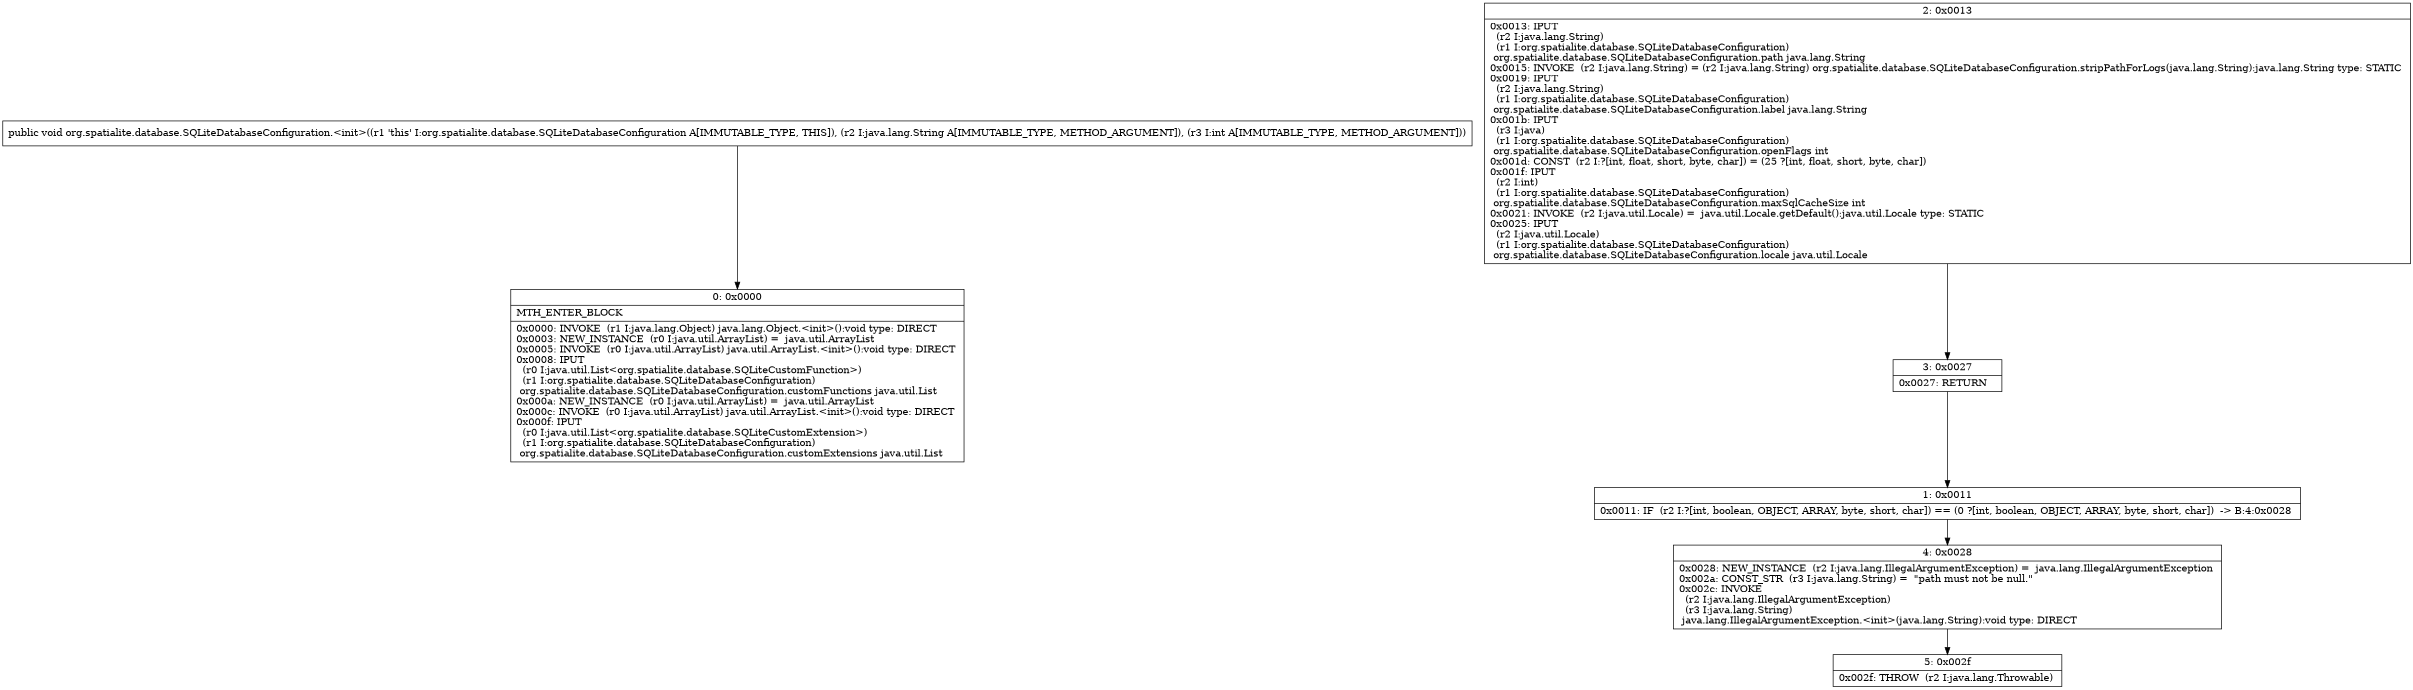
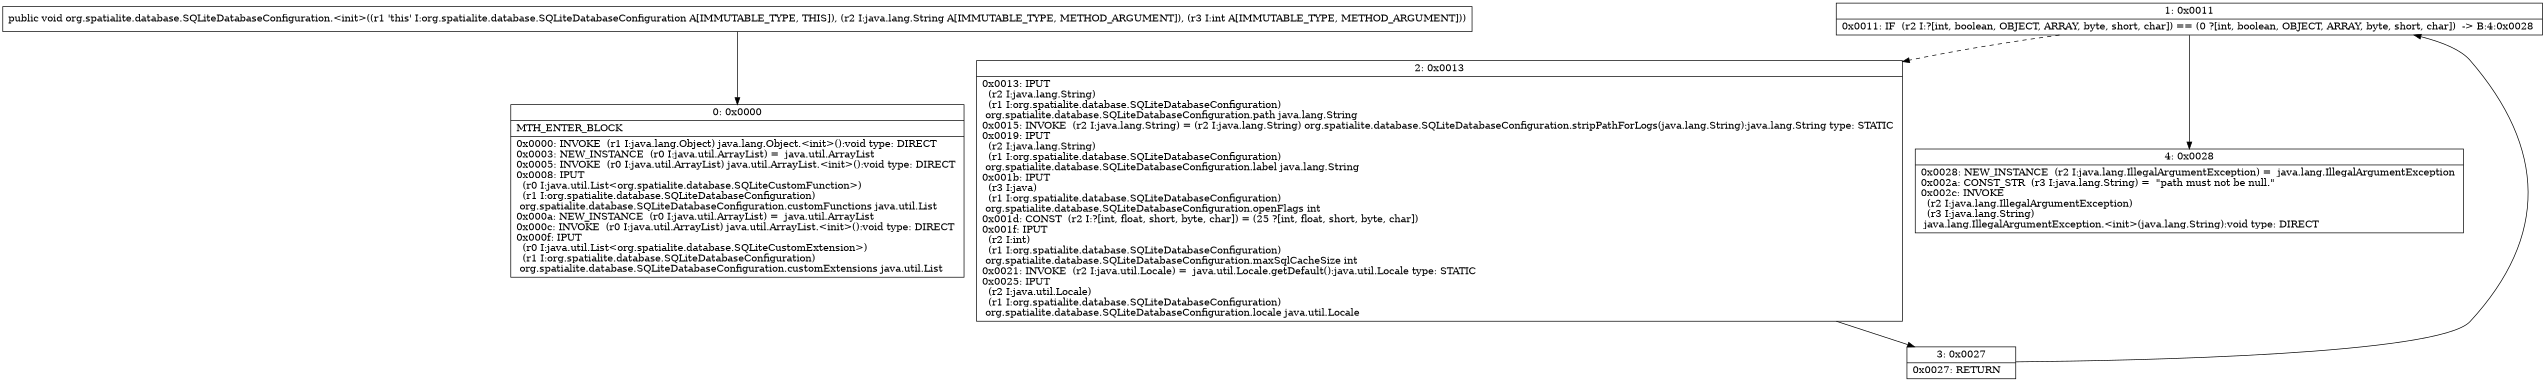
none -> (1984, 46)
(1947, 671) -> none
